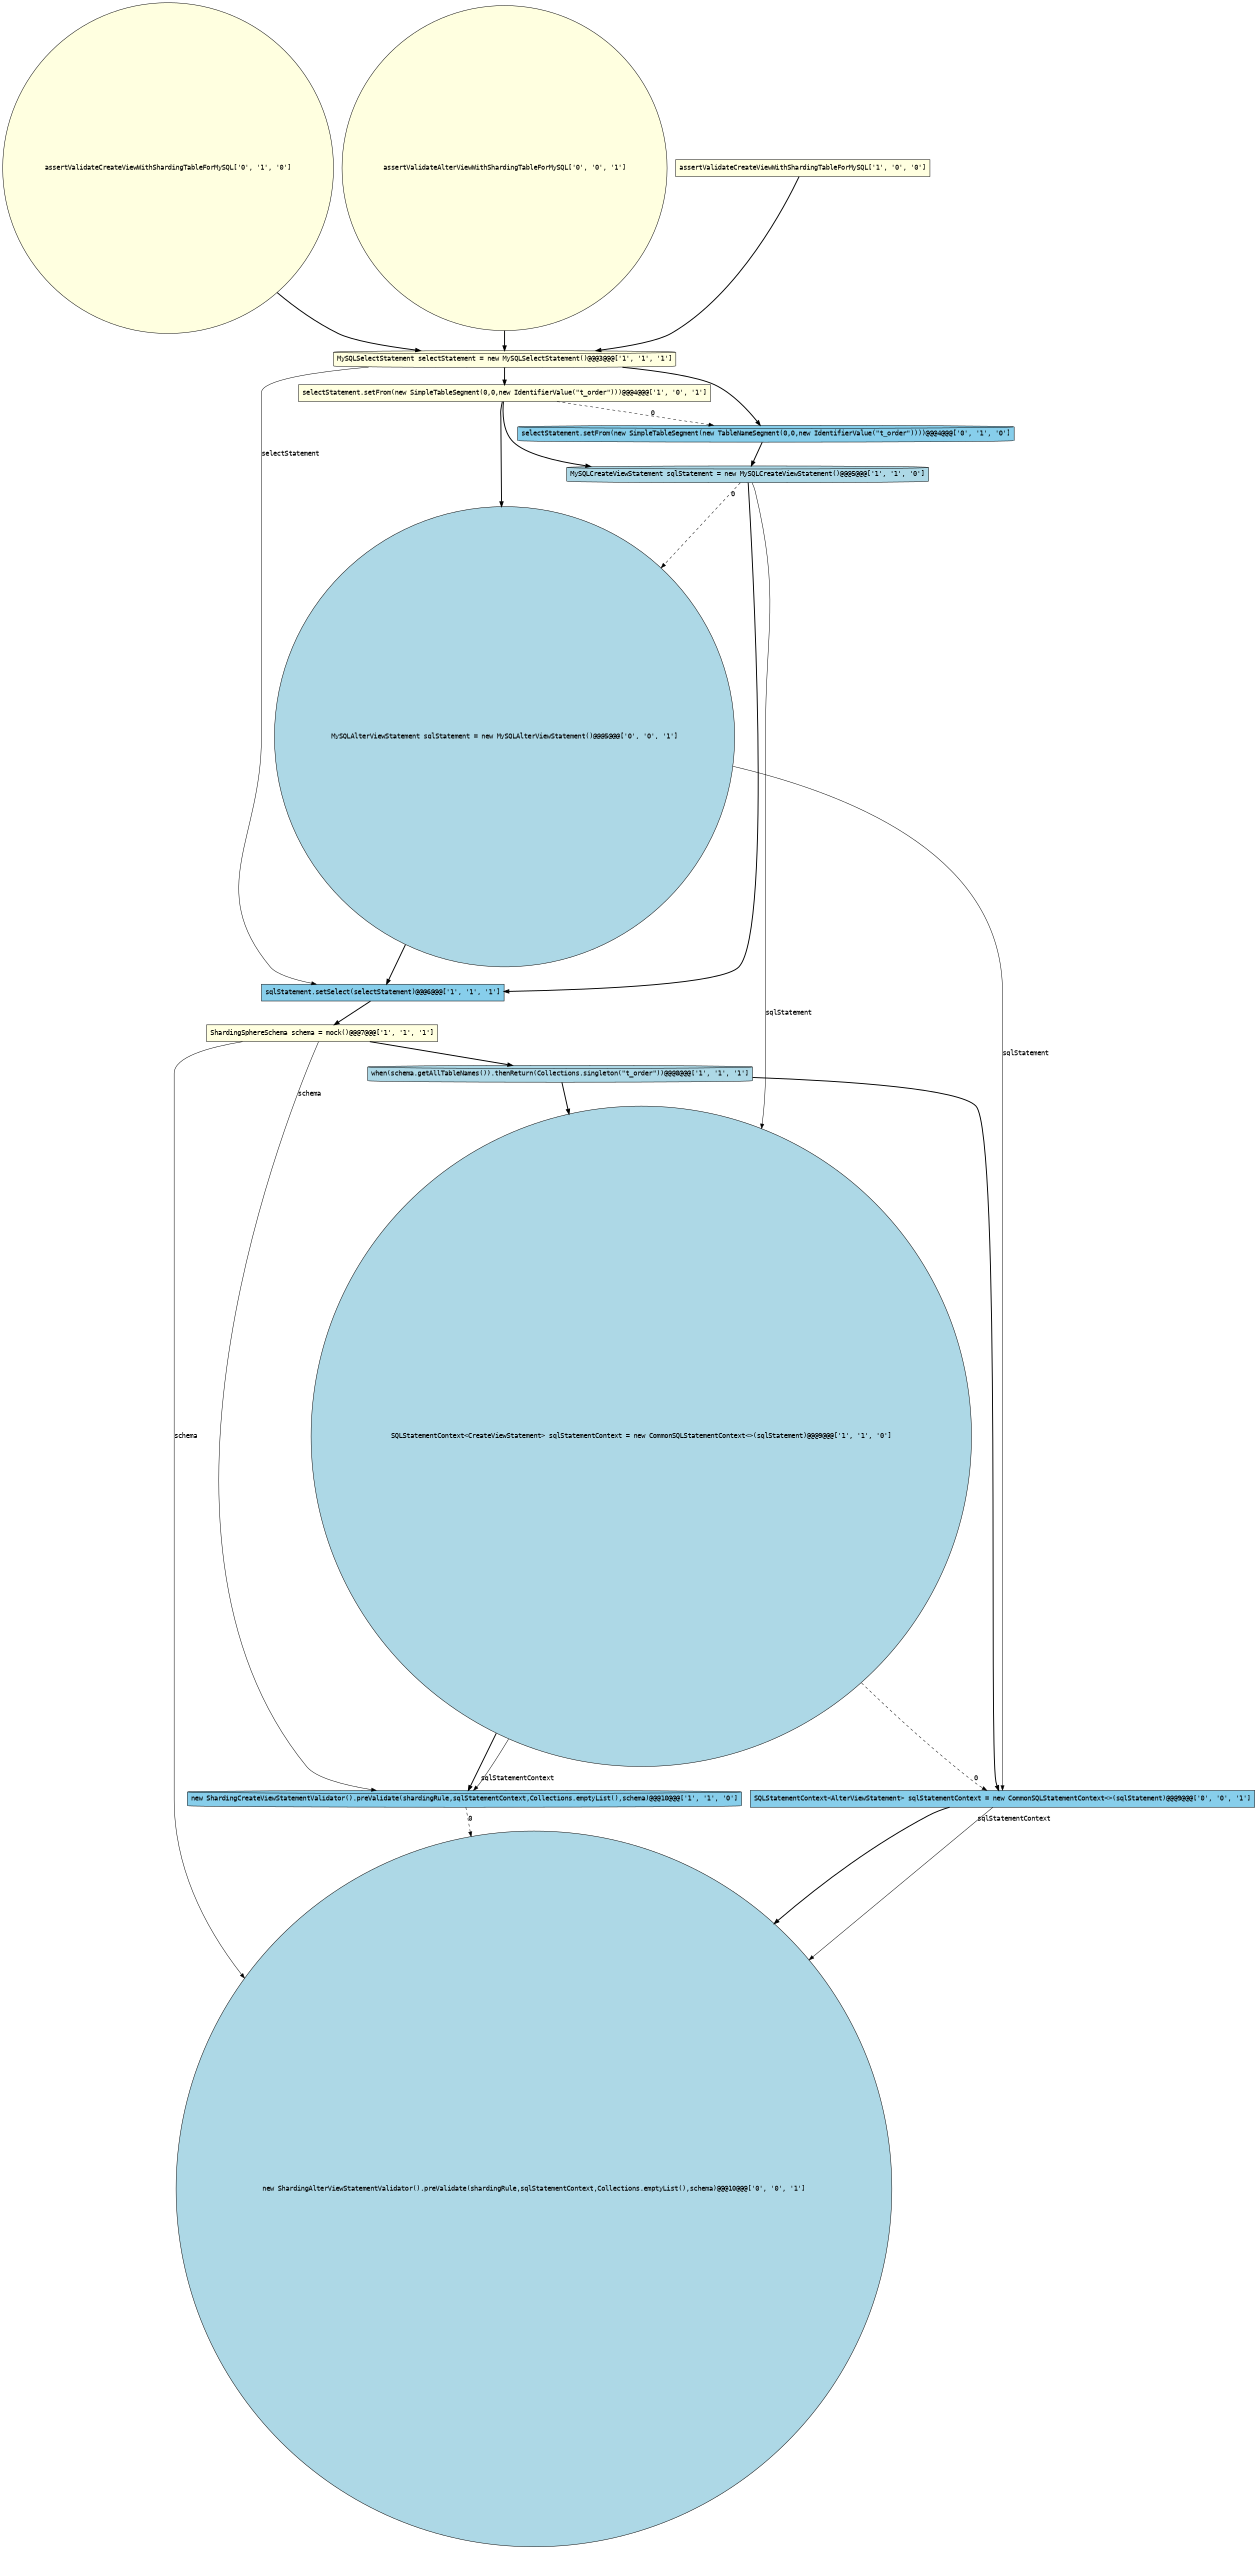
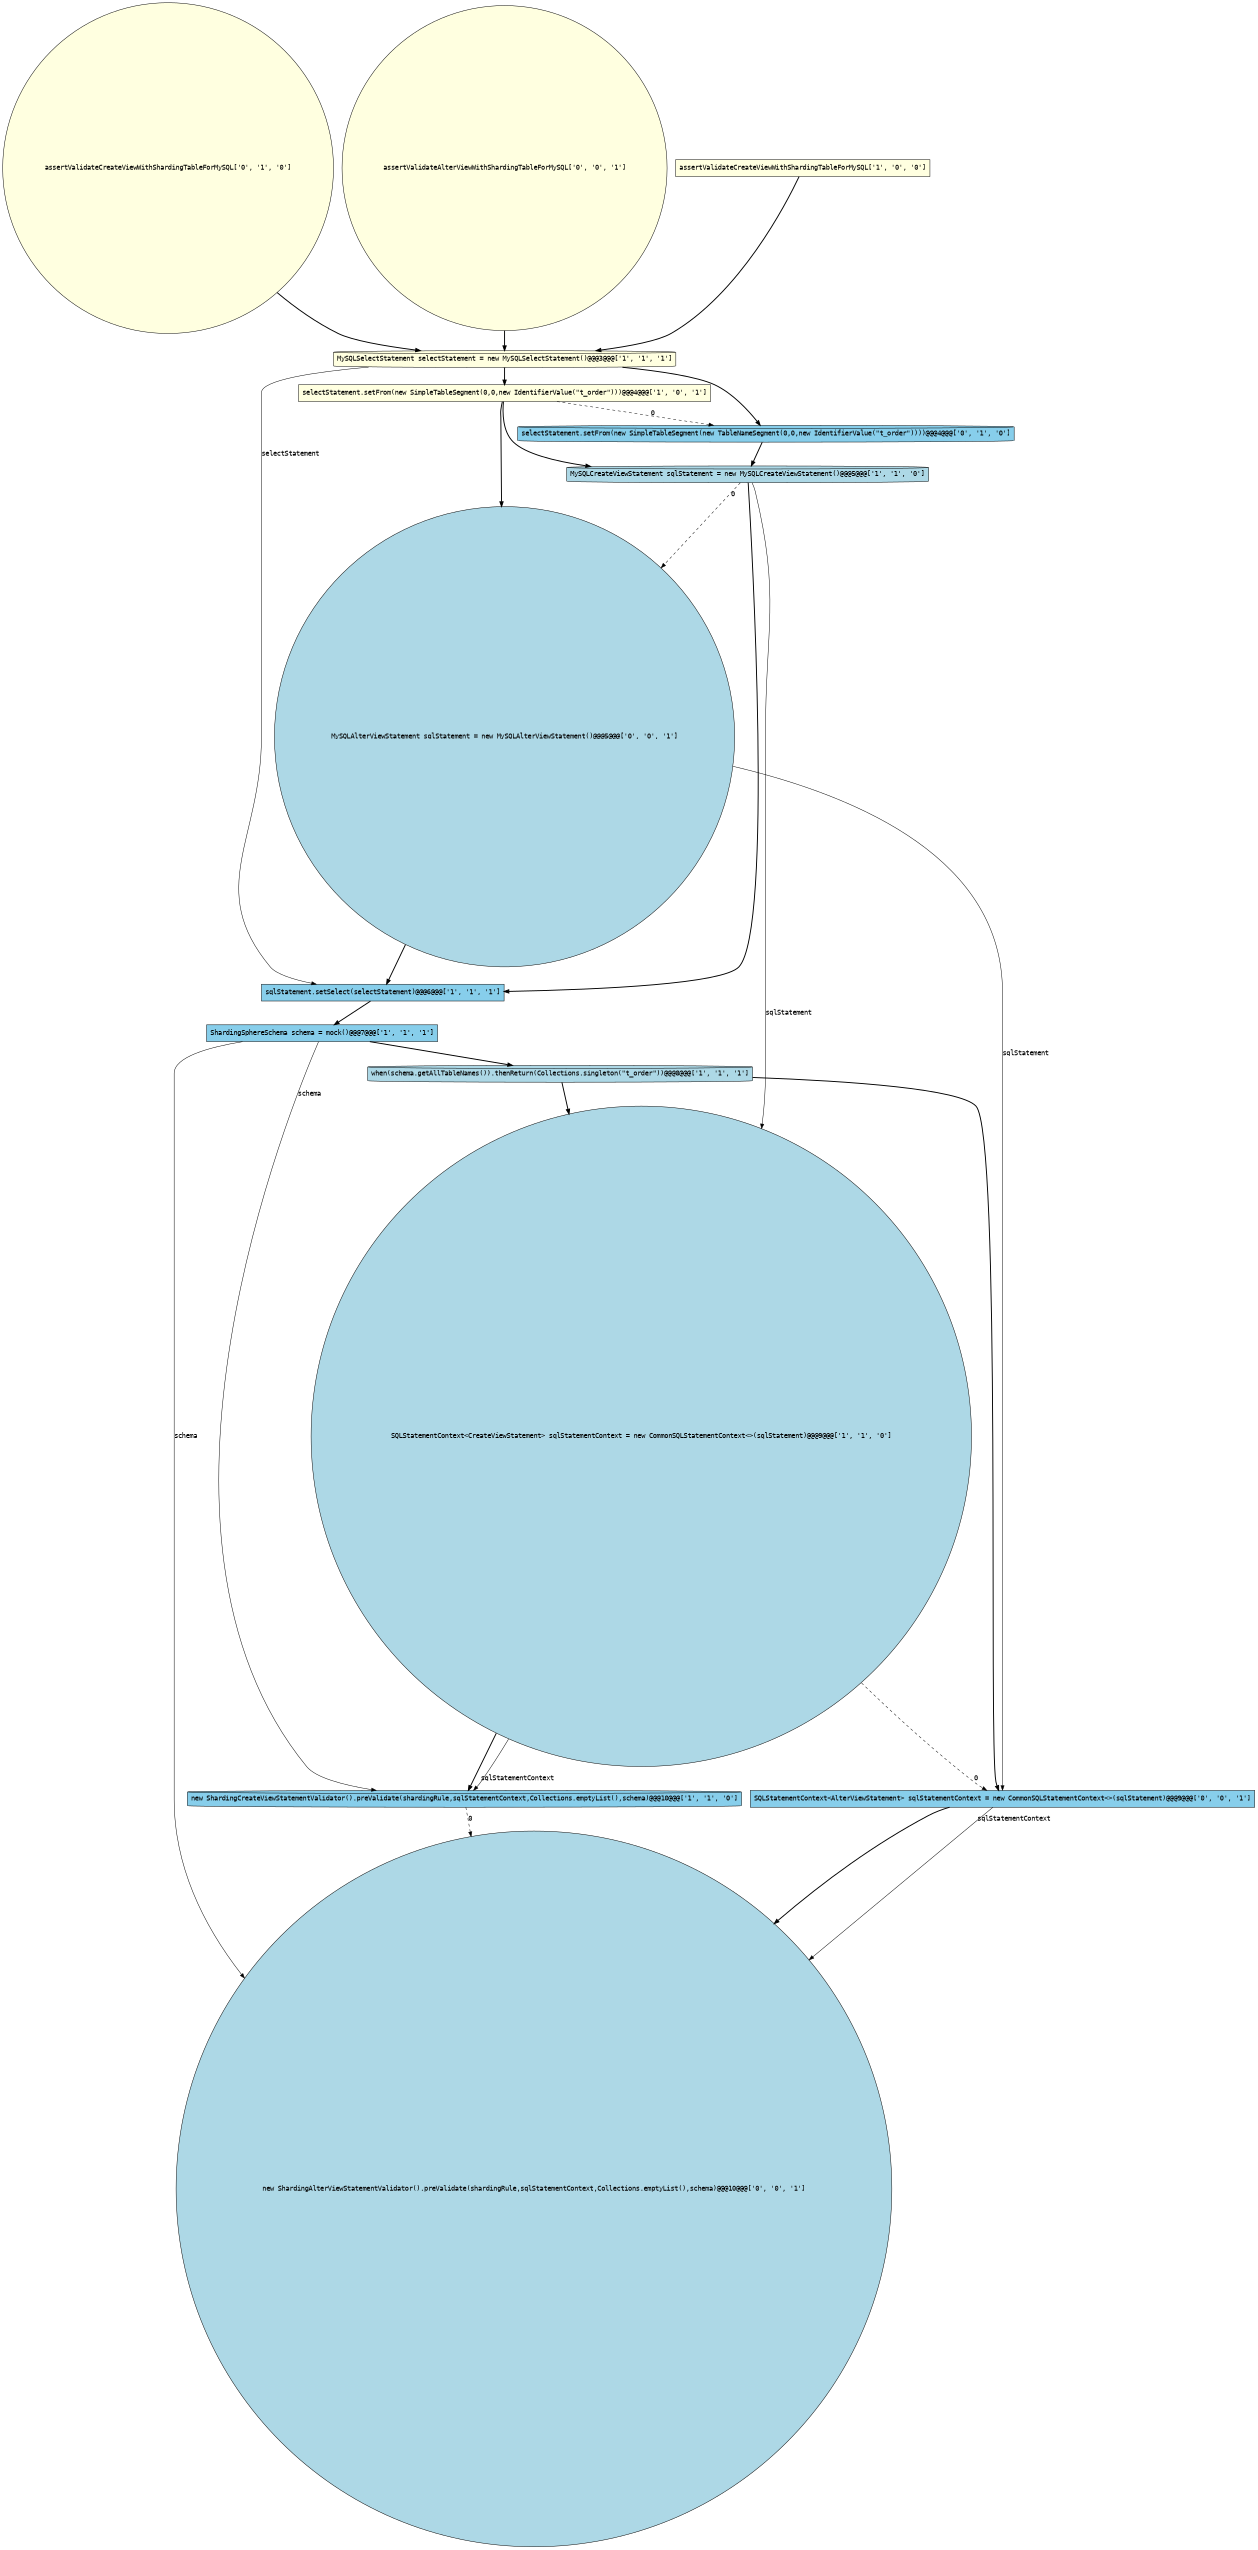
(322, 1033) -> (322, 1033)
